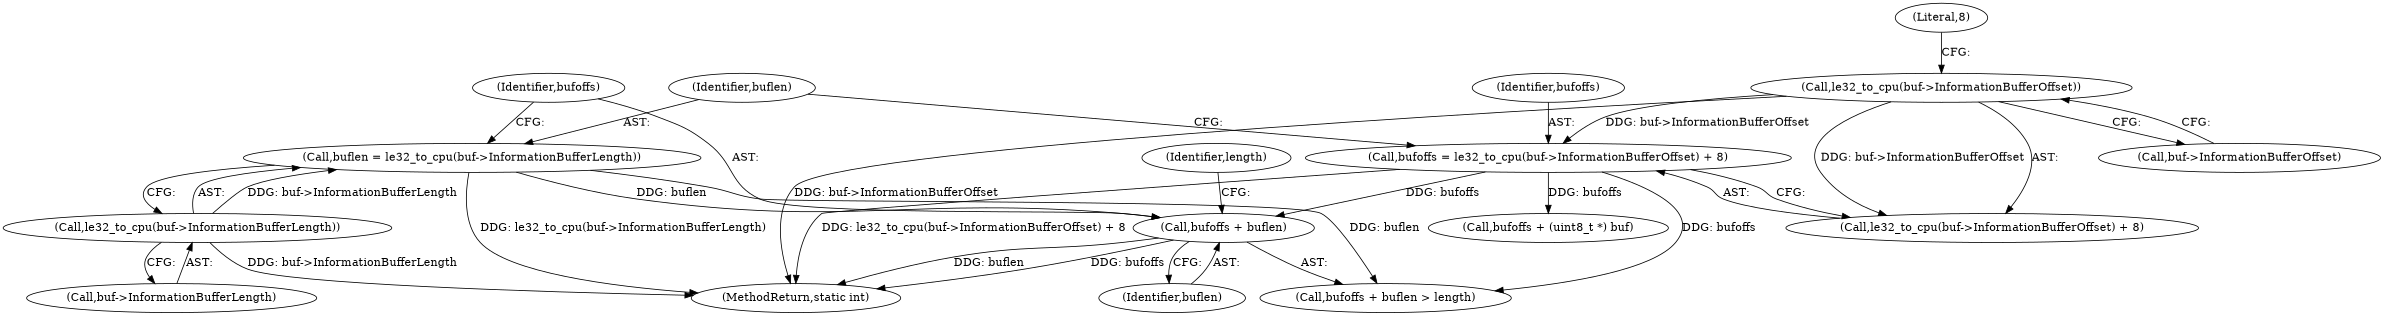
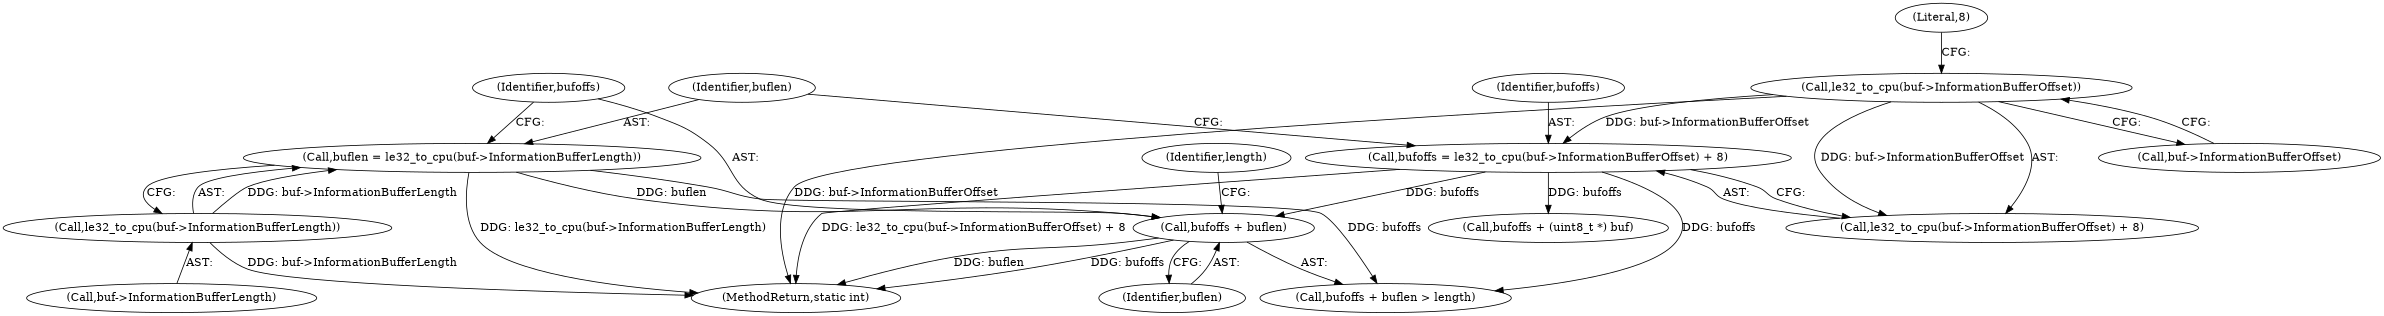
(1385, 228) -> (1385, 228)
(147, 257) -> none
